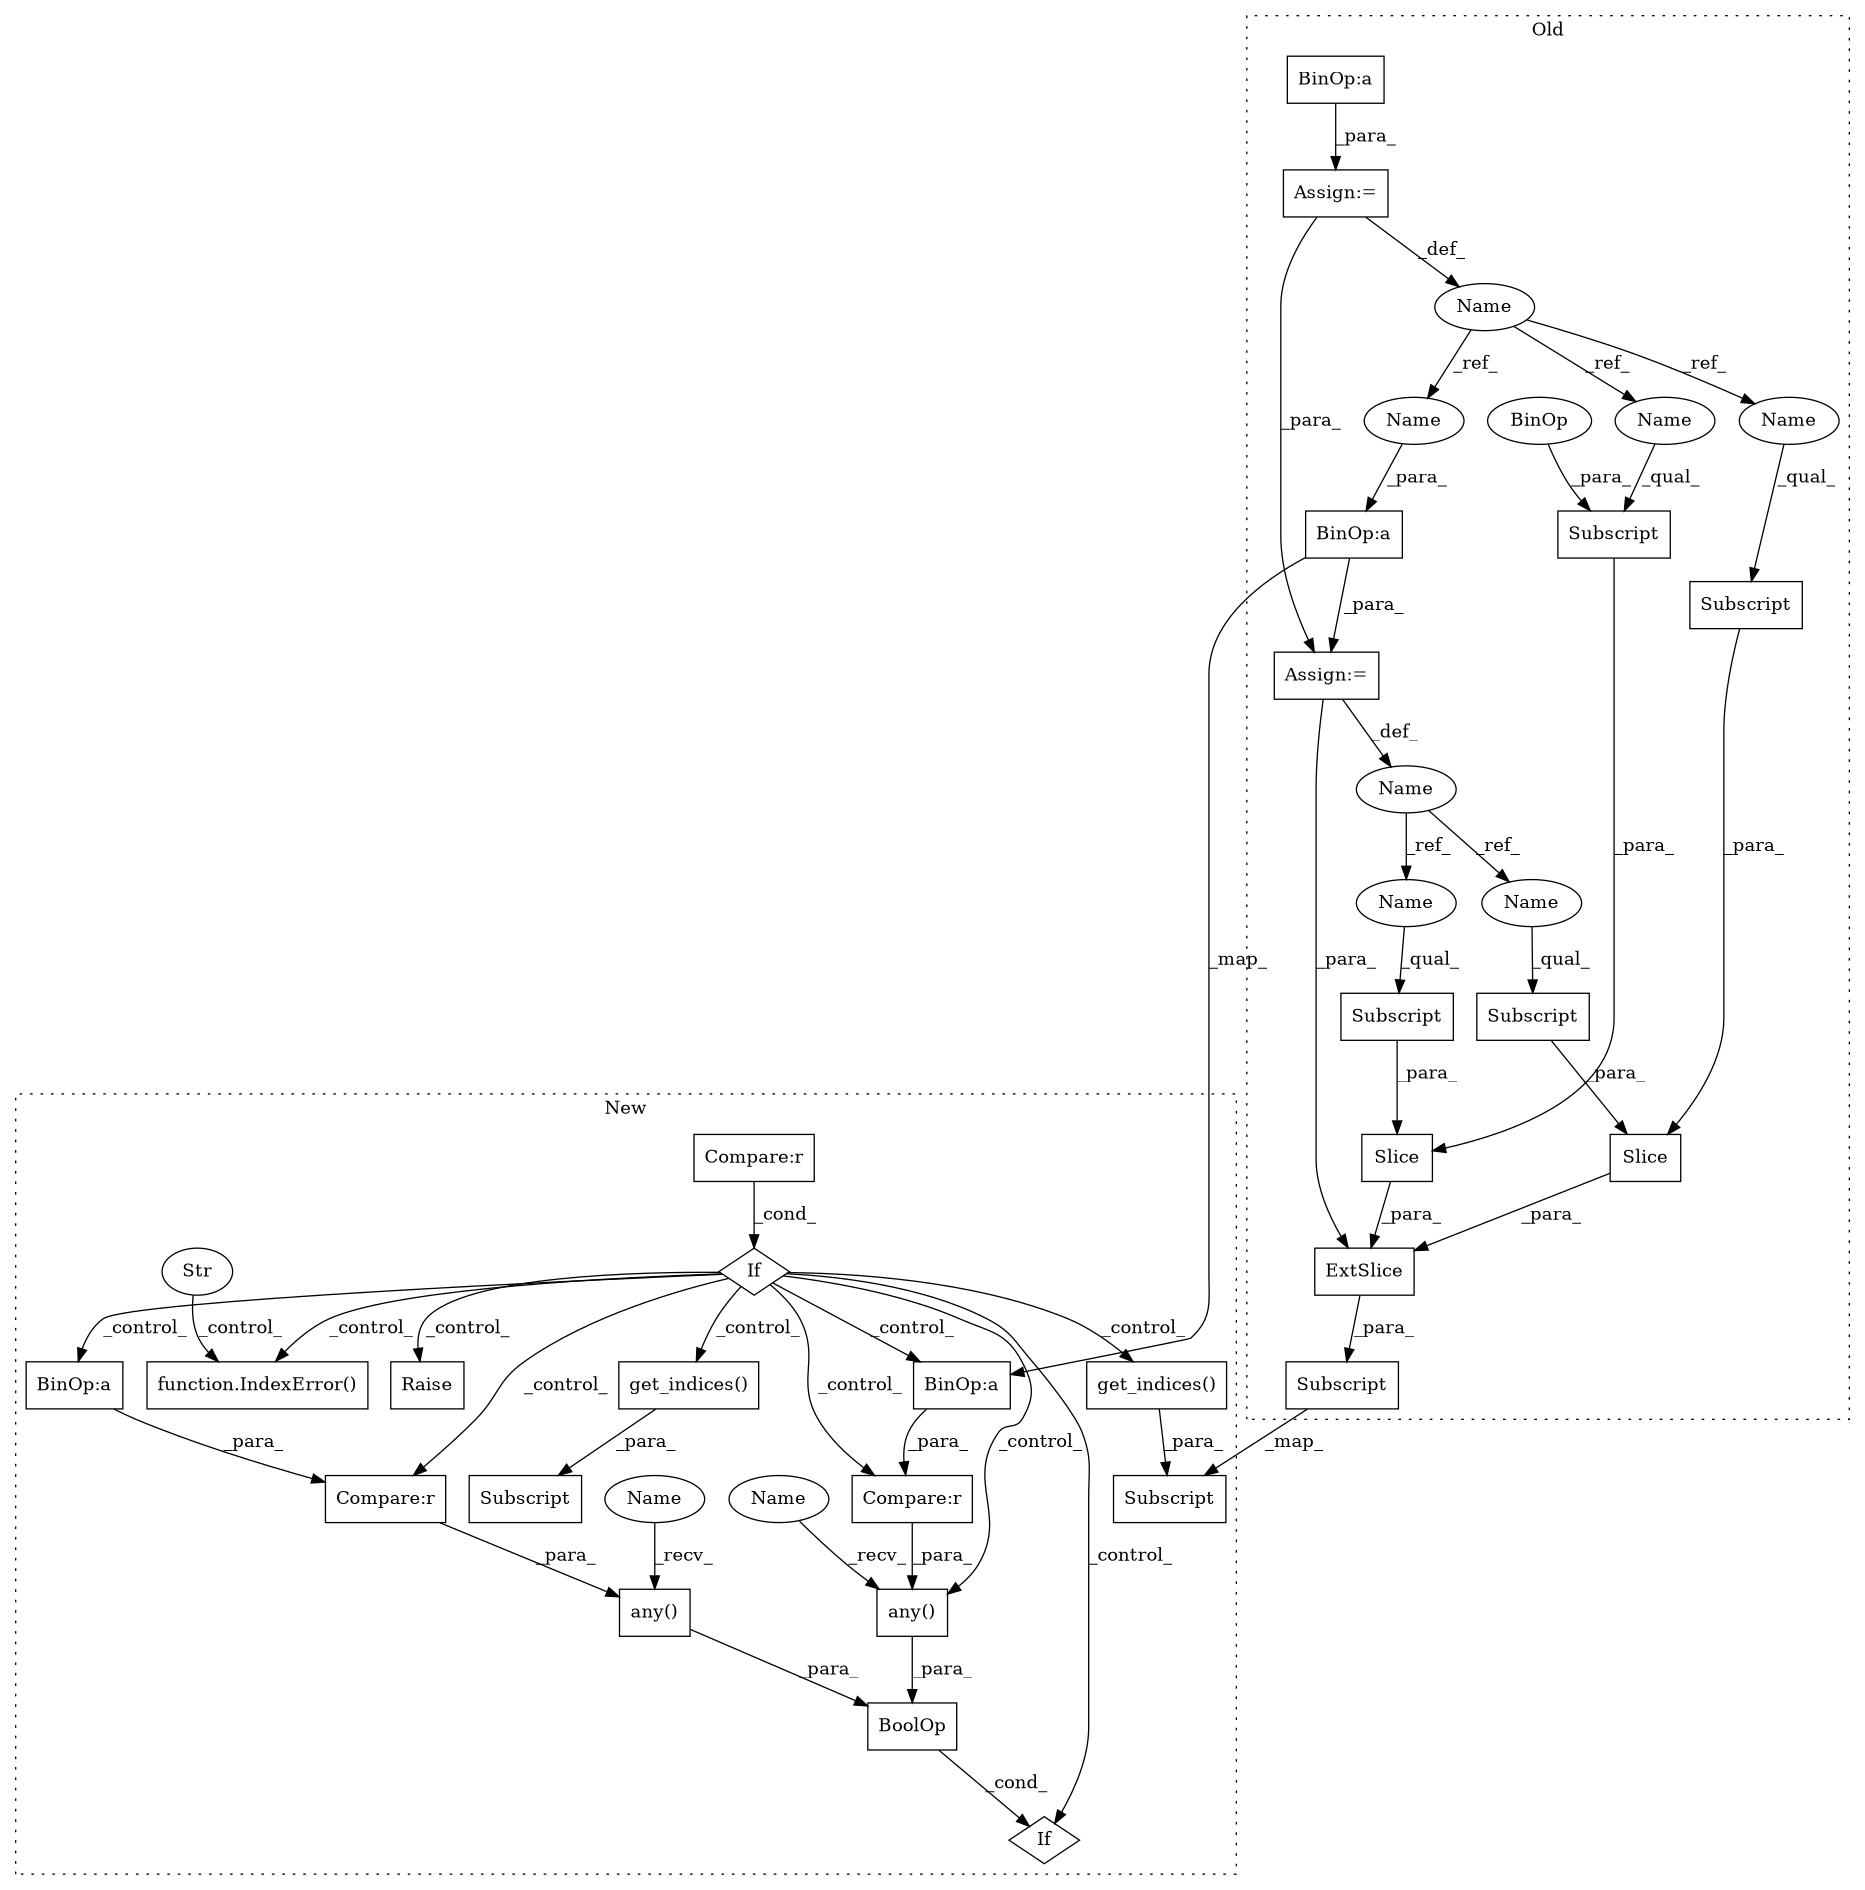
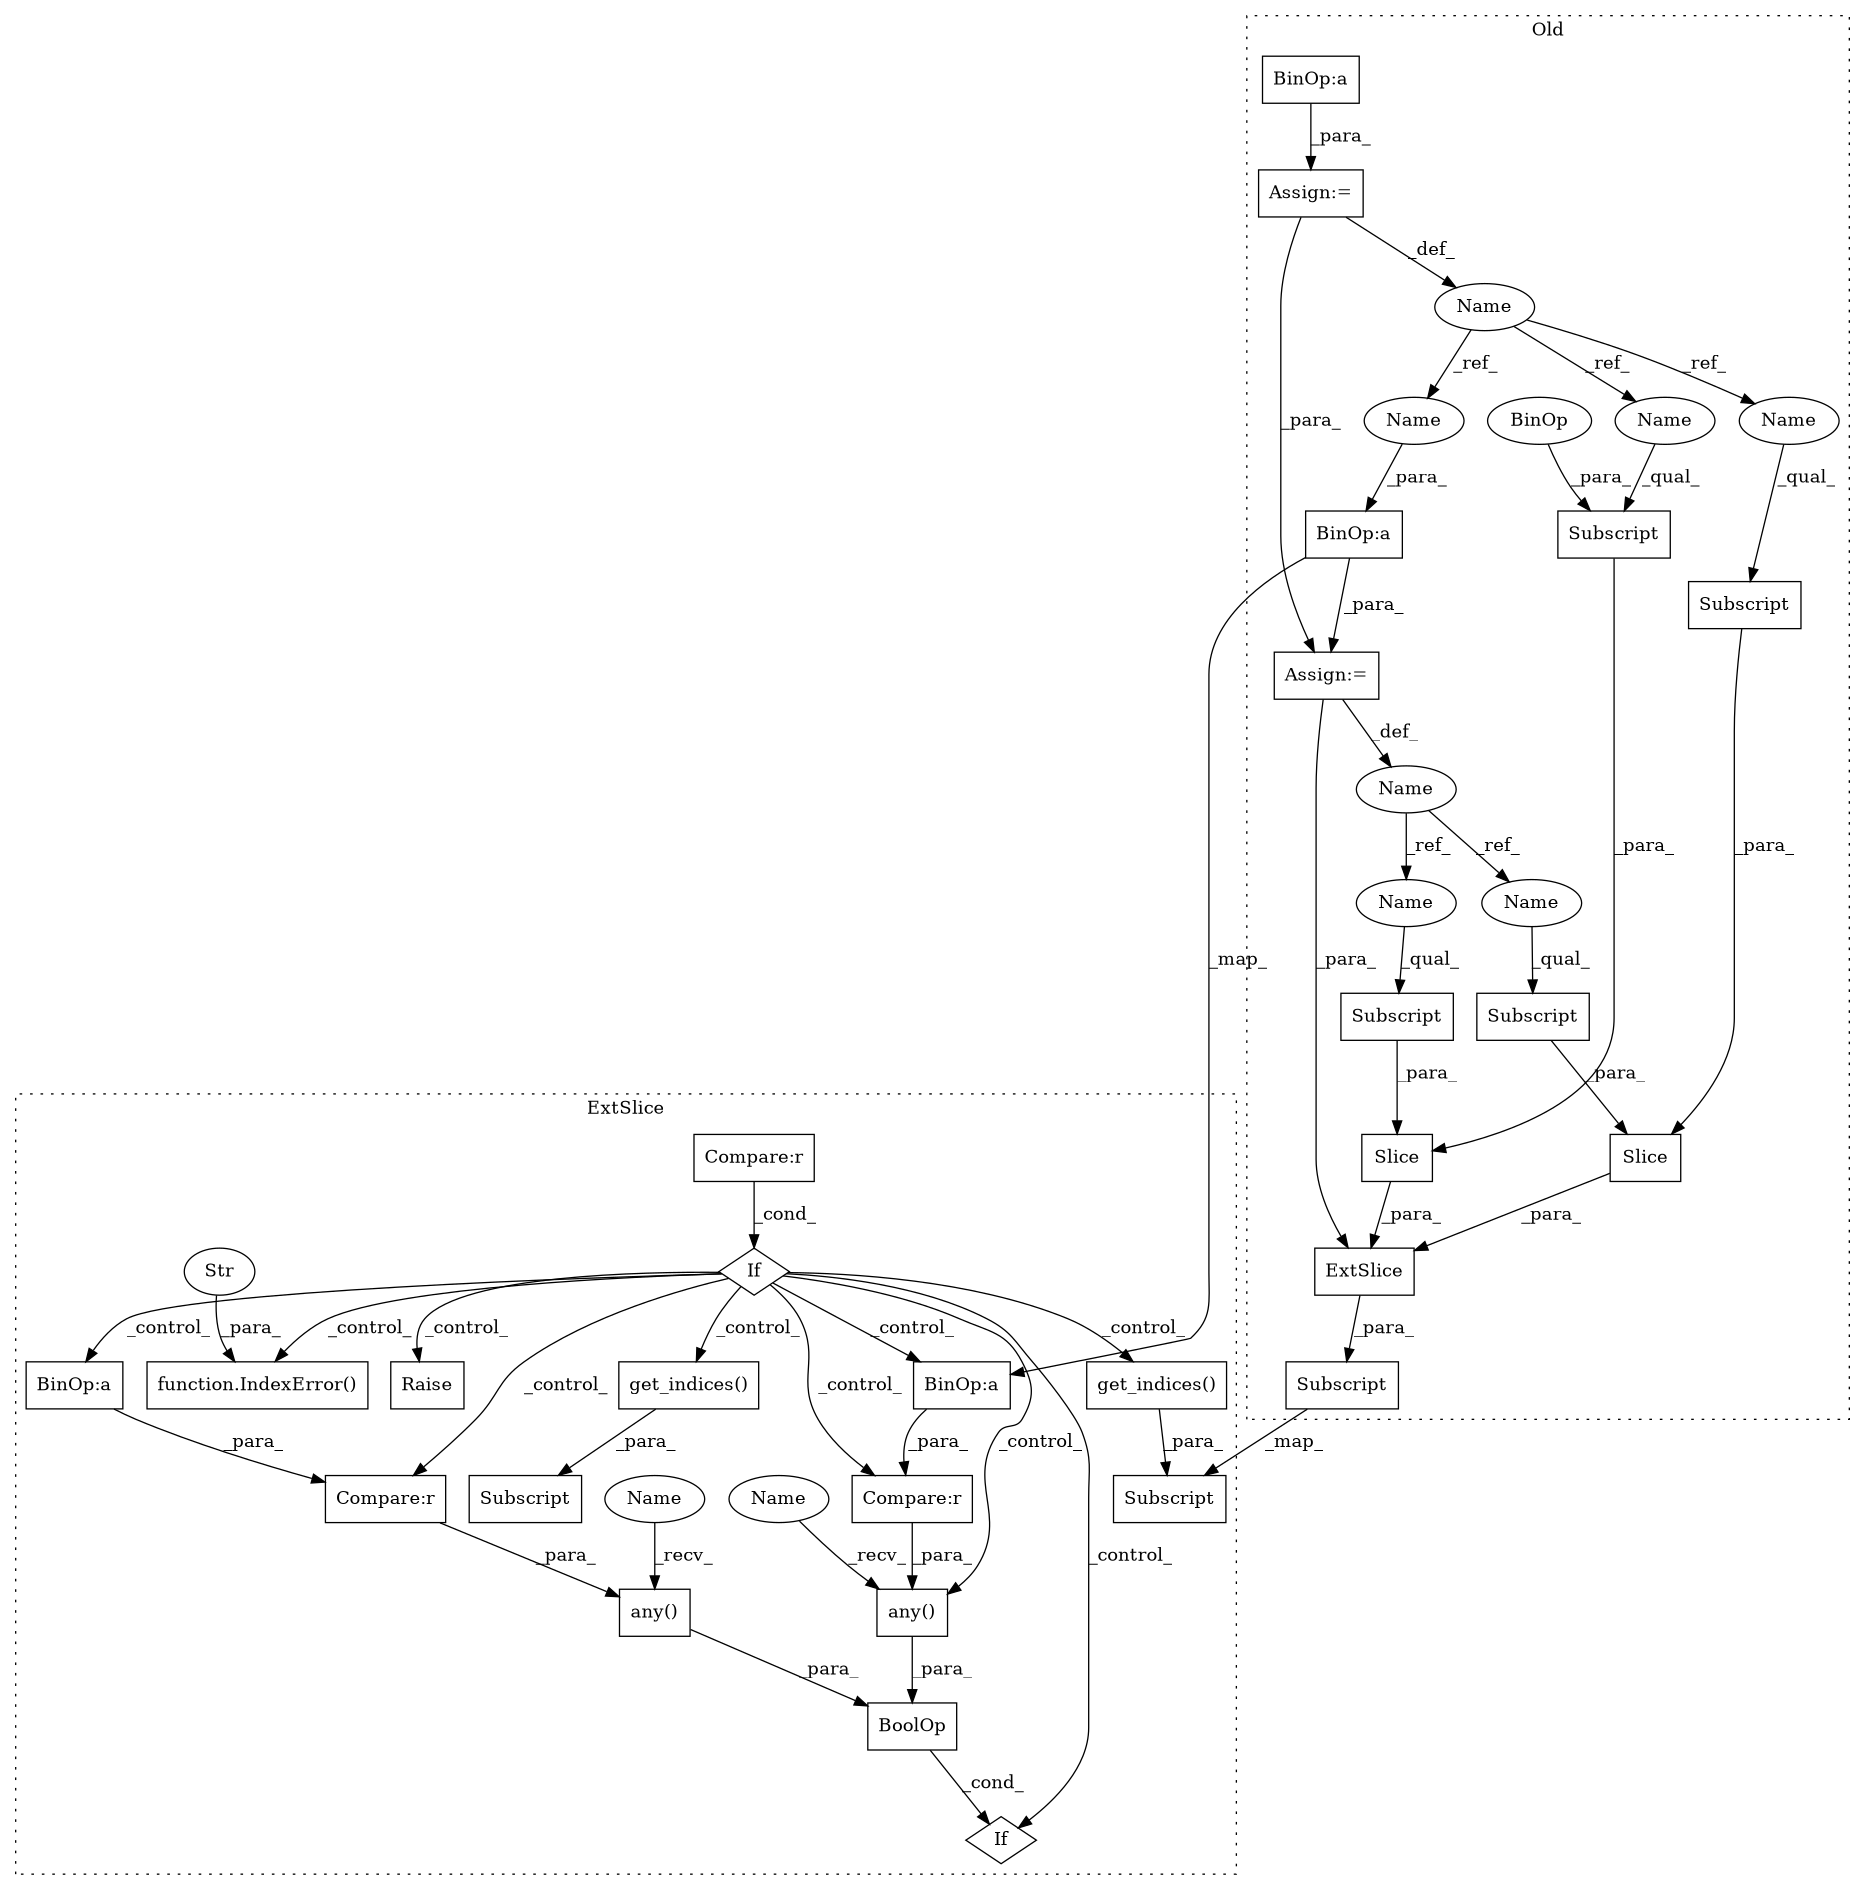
(626, 1109) -> (626, 1109)
(240, 1329) -> (251, 1329)
